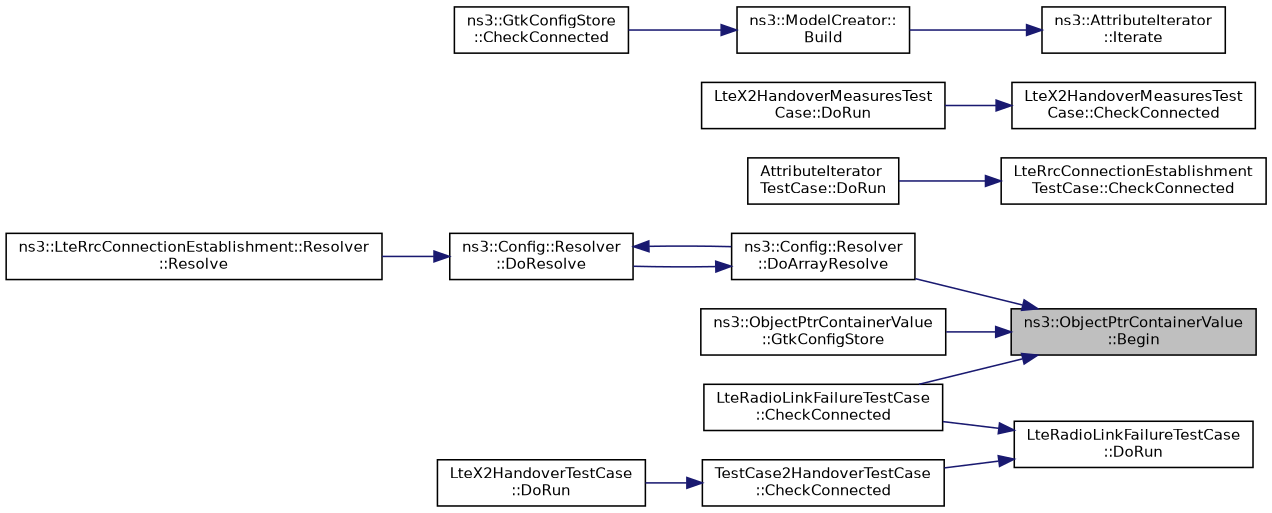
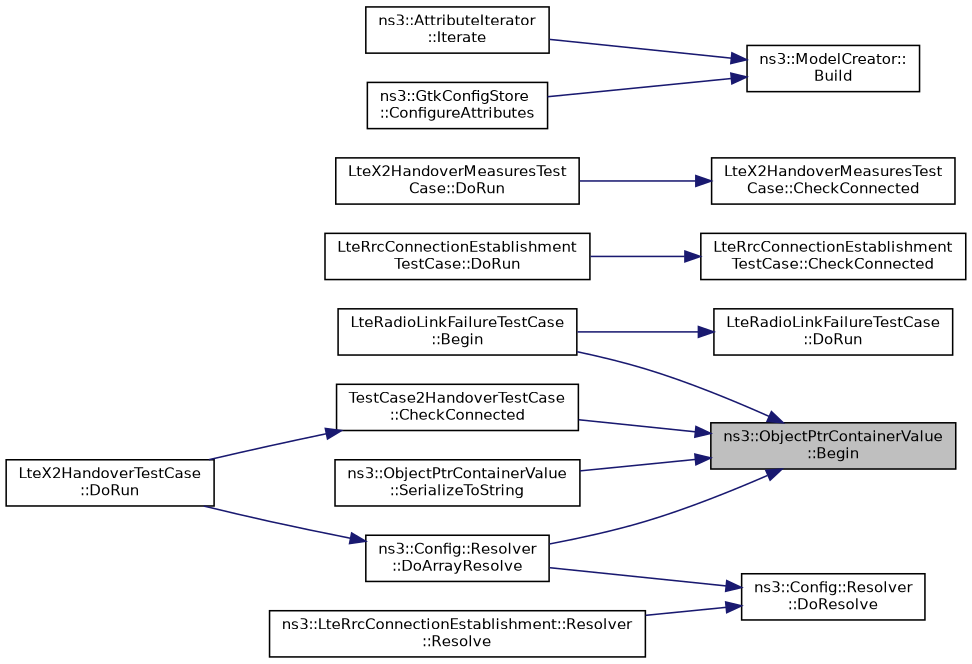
(541, 30) -> (457, 106)
(968, 30) -> (640, 49)
(823, 181) -> (457, 256)
(675, 267) -> (277, 523)
(823, 332) -> (457, 483)
(823, 407) -> (457, 332)
(971, 464) -> (637, 426)
